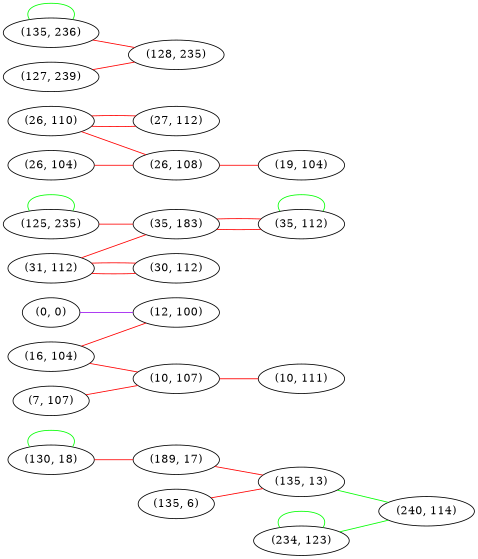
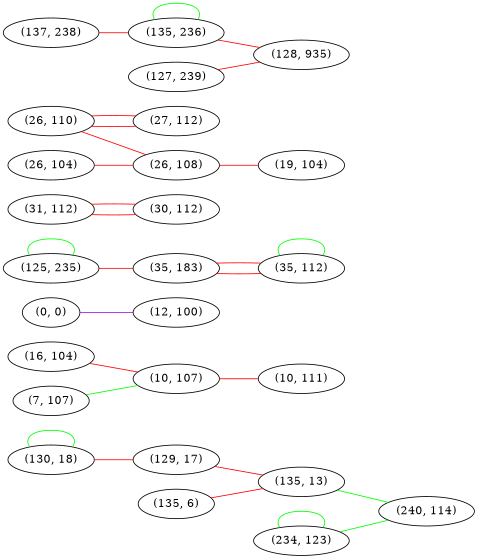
none -> (51, 33)
(176, 55) -> (301, 55)
(114, 246) -> none
(114, 335) -> none
(112, 390) -> (112, 390)
(176, 460) -> (176, 460)
